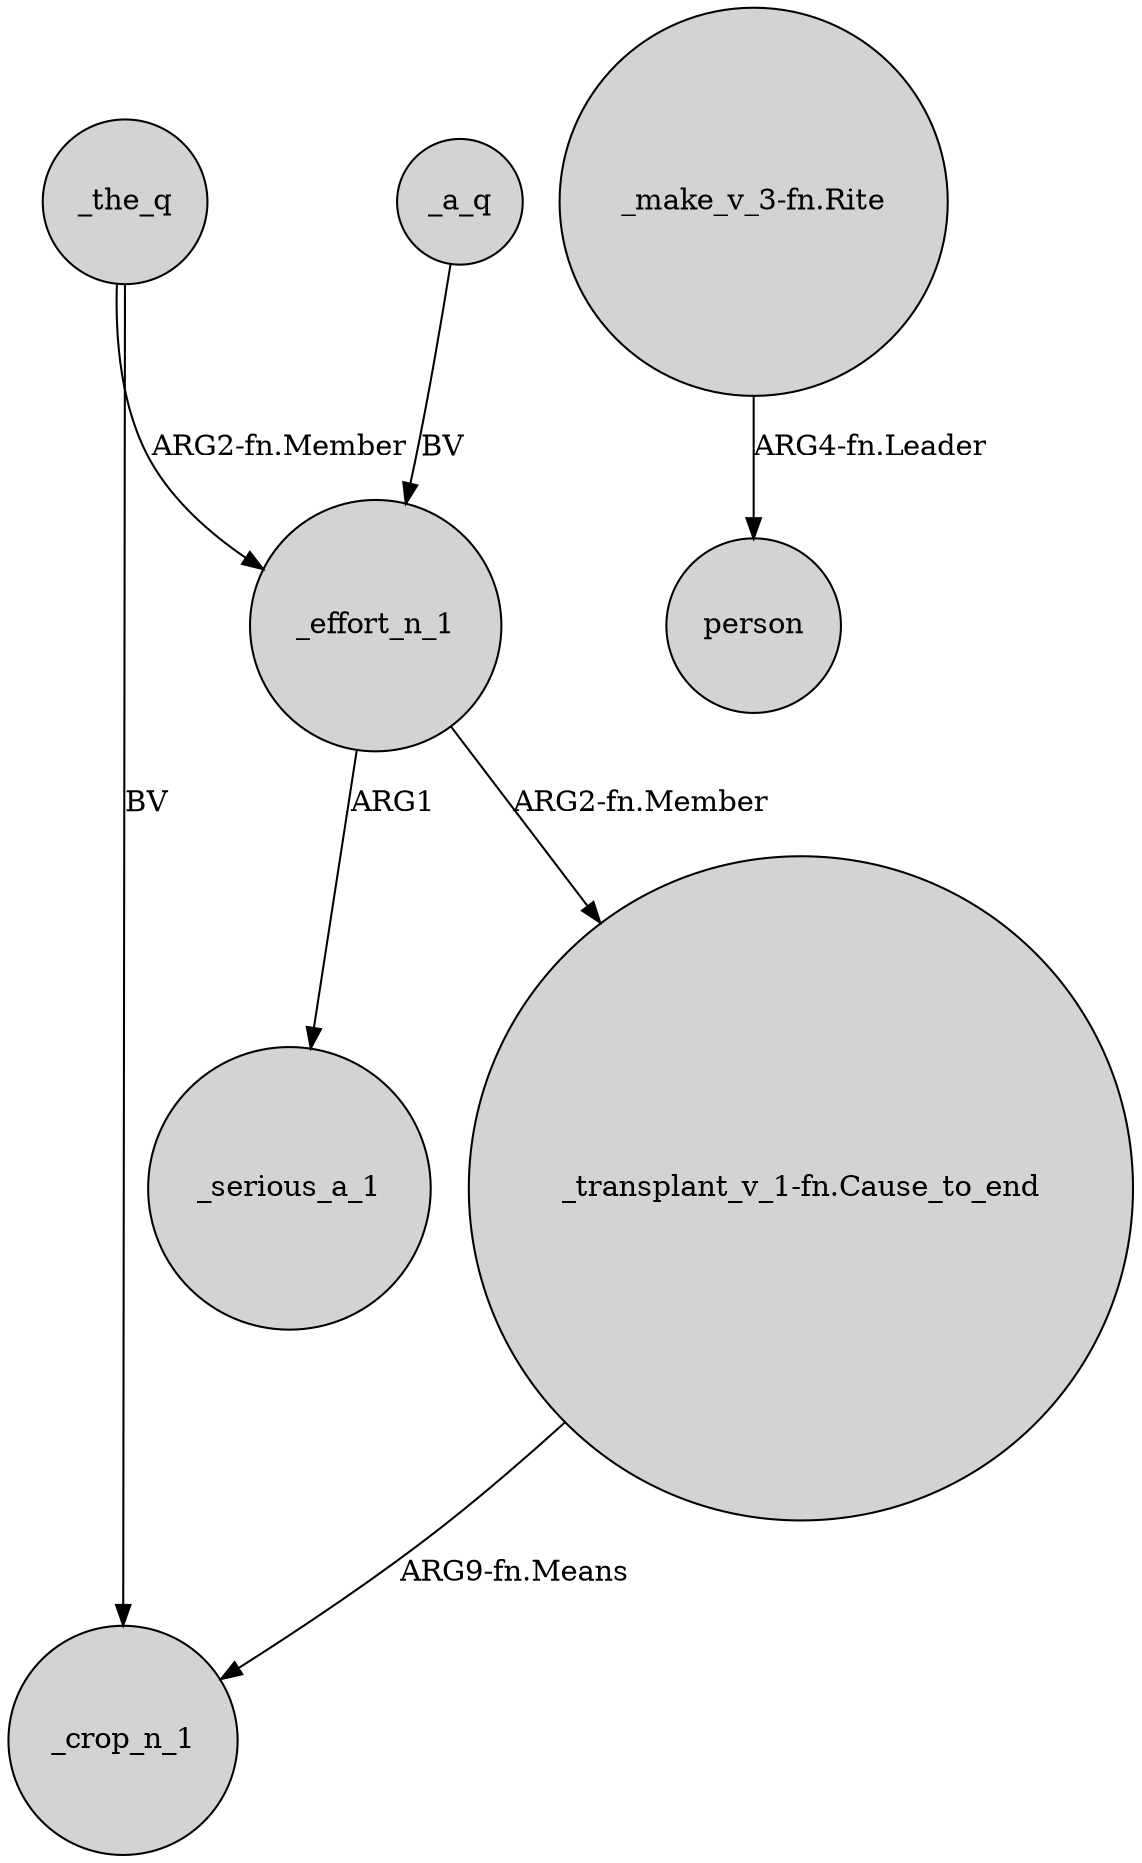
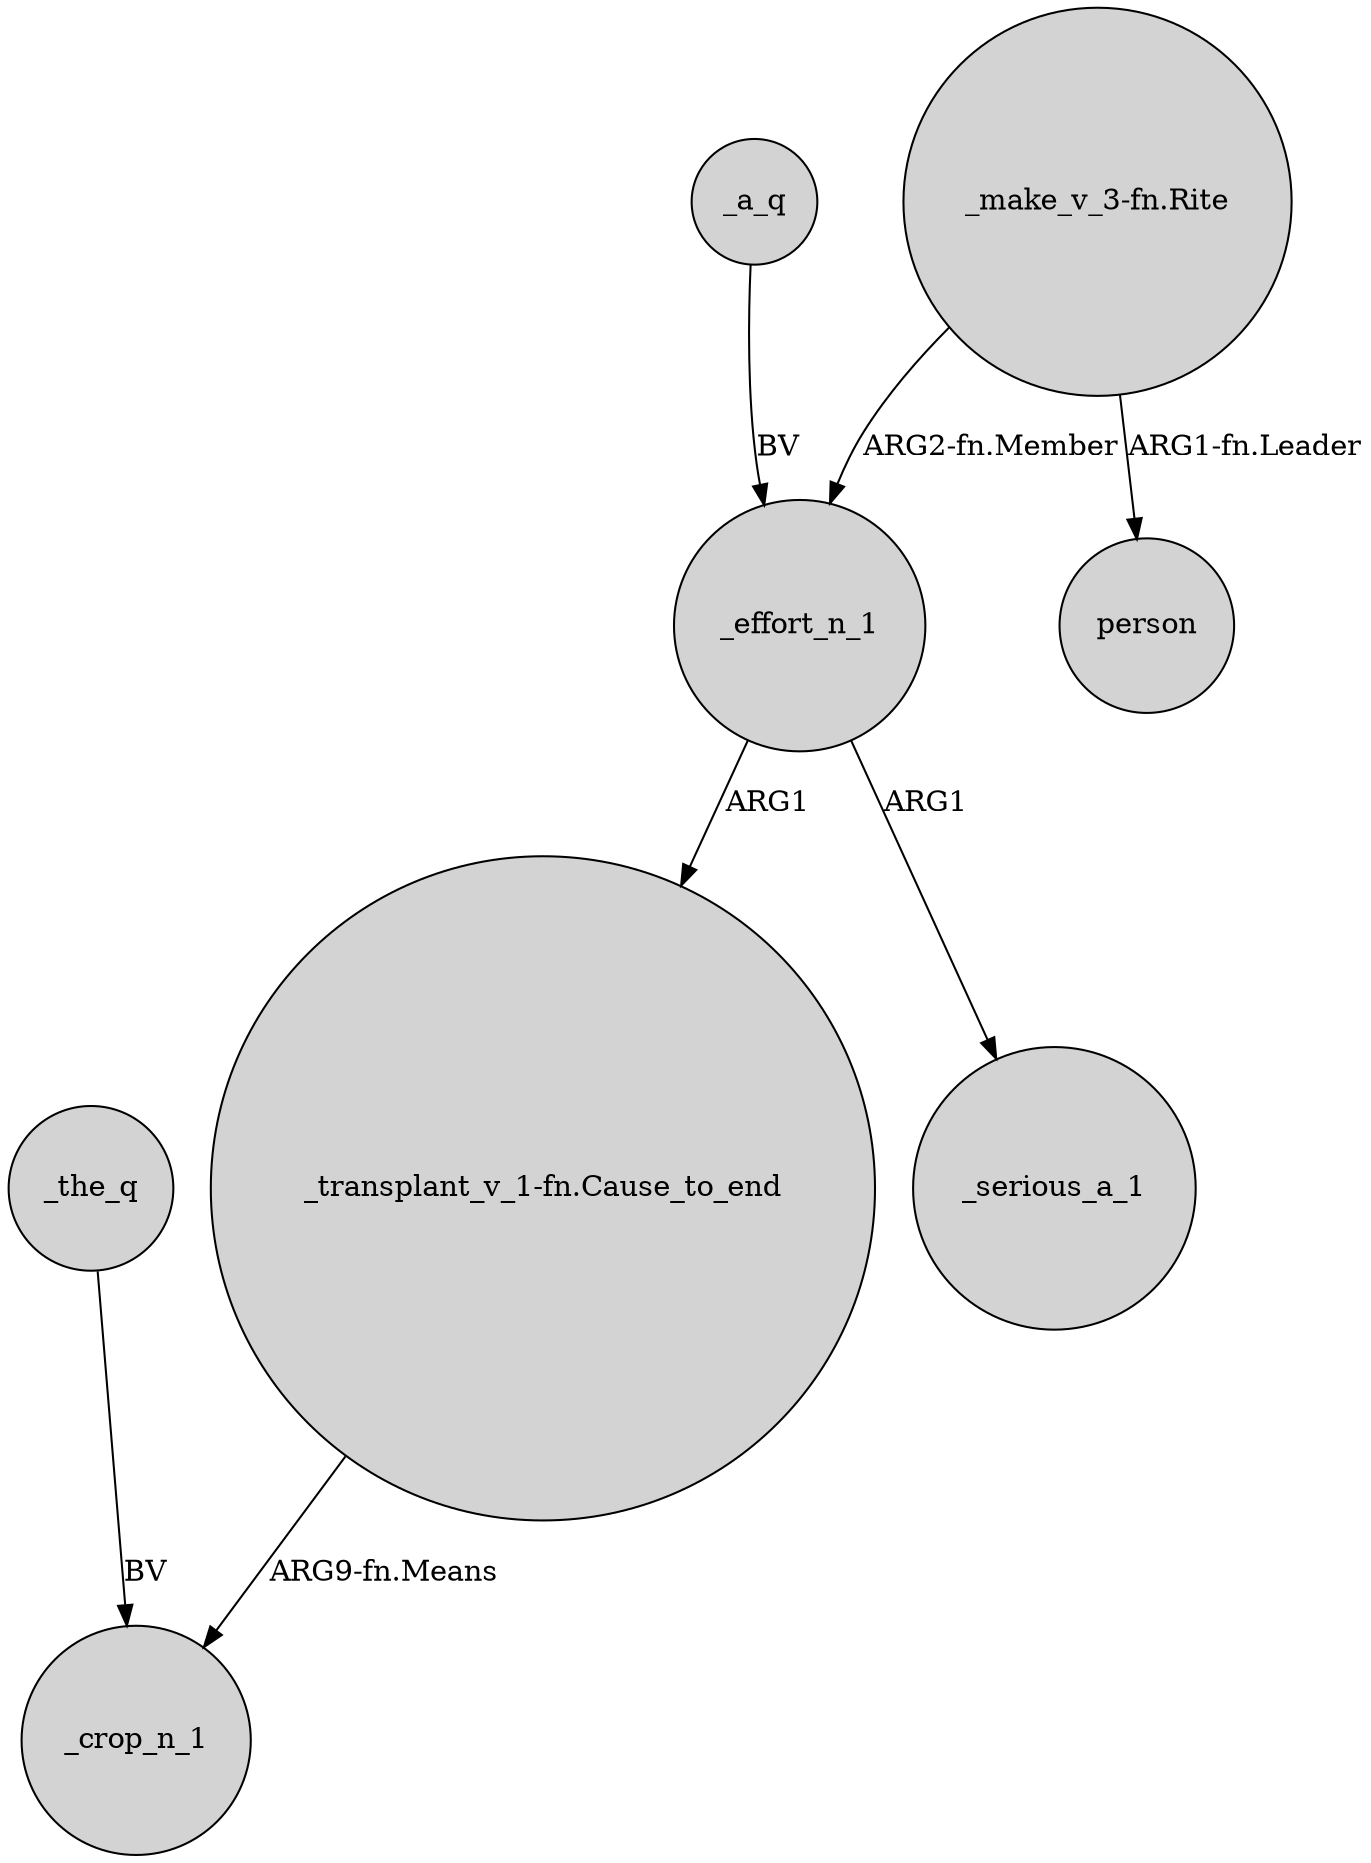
(141, 441) -> (886, 400)
(871, 448) -> (1245, 448)
(641, 804) -> (768, 804)
